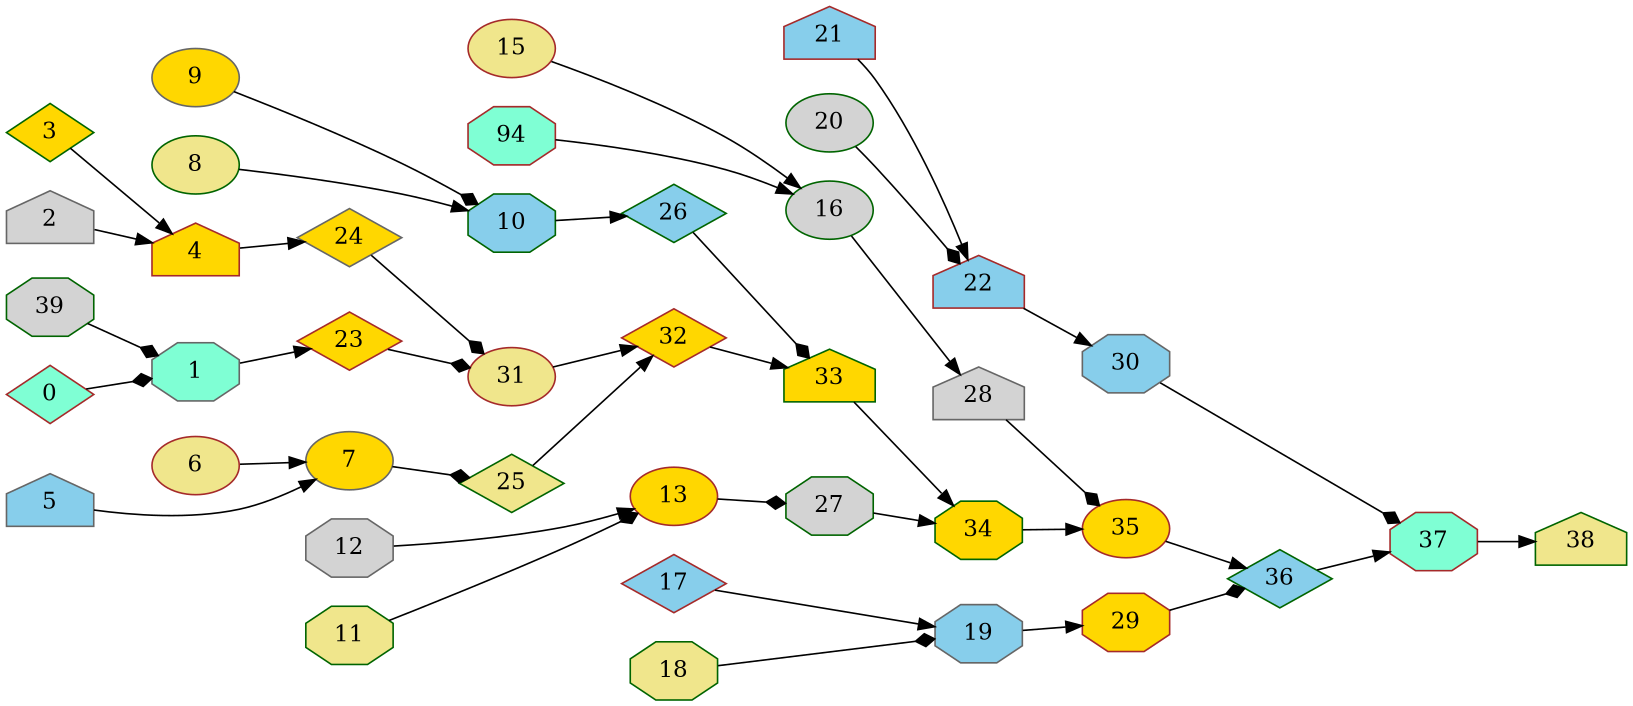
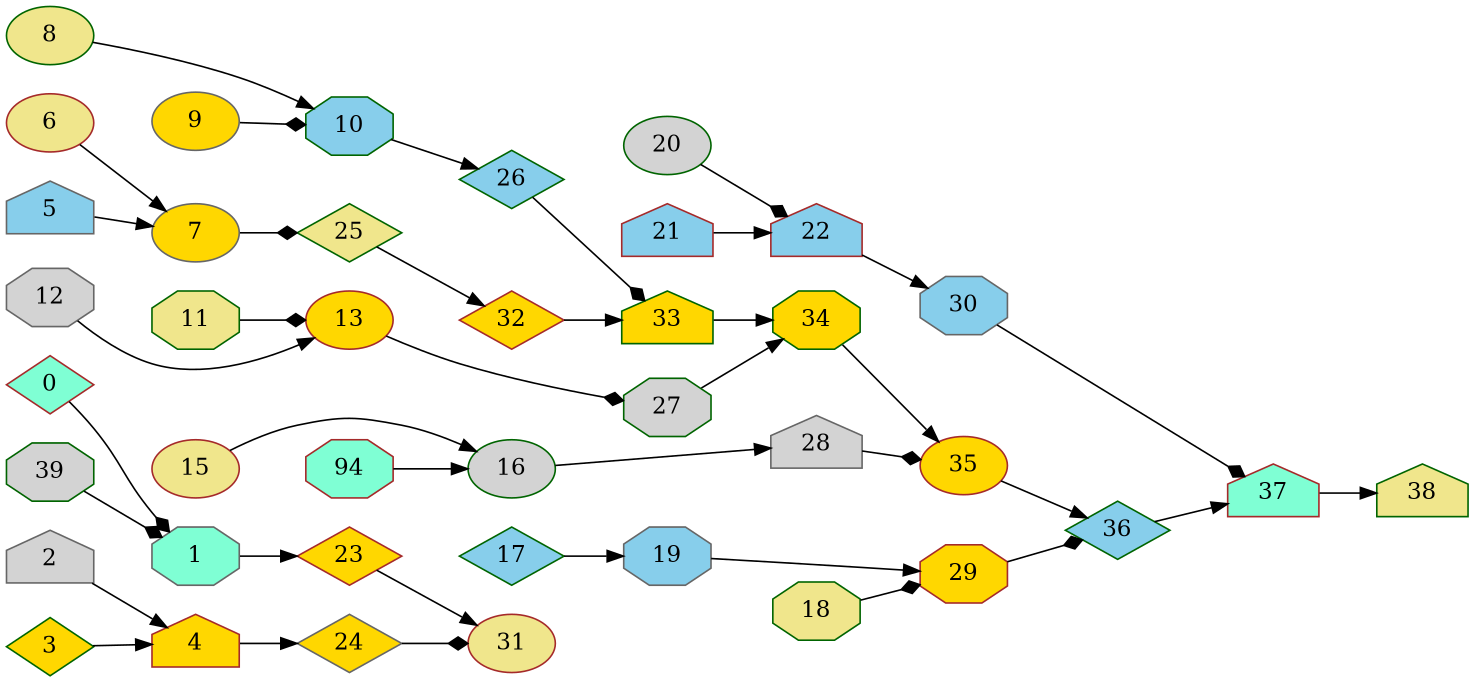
(419, 356) -> (419, 594)
(587, 359) -> none
(1434, 542) -> (1273, 493)
(674, 584) -> (512, 556)
(817, 654) -> (881, 595)
